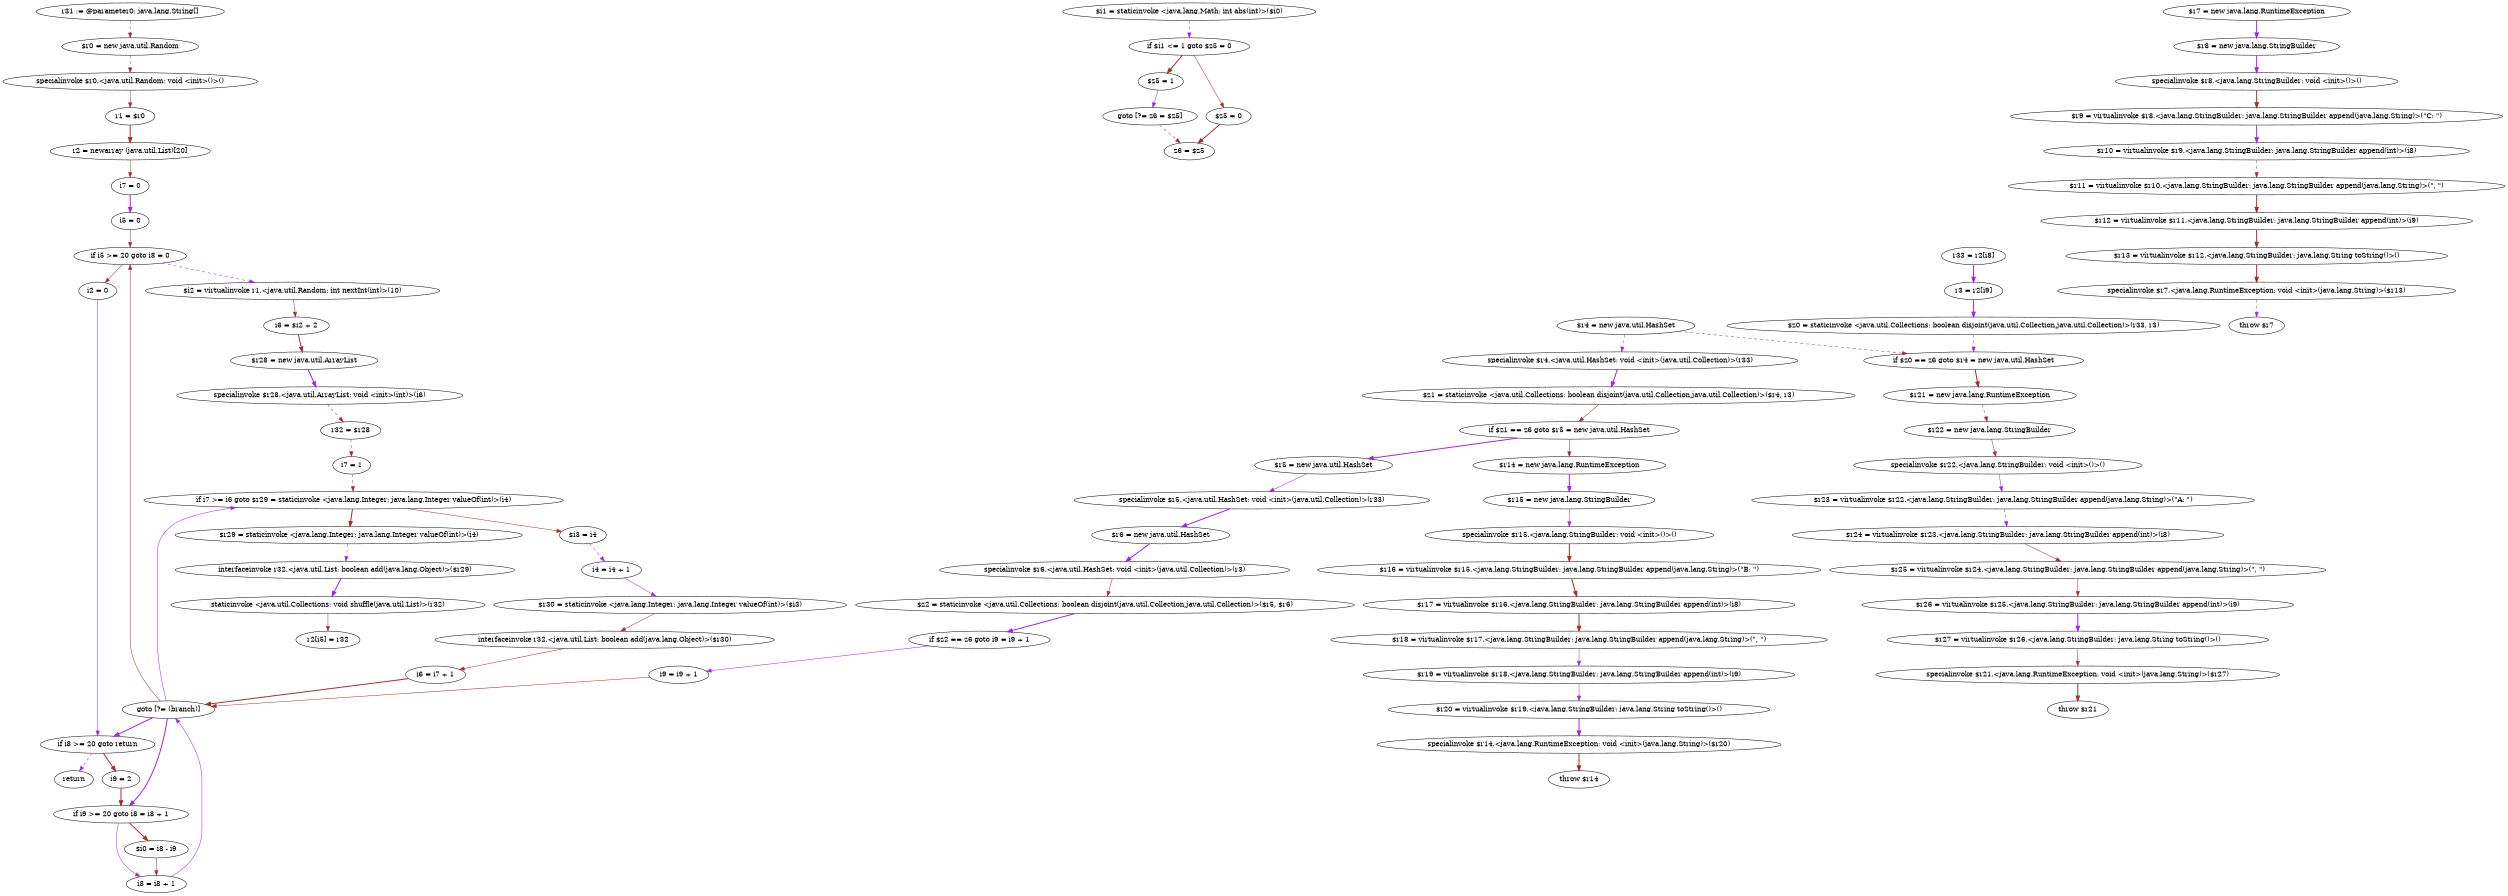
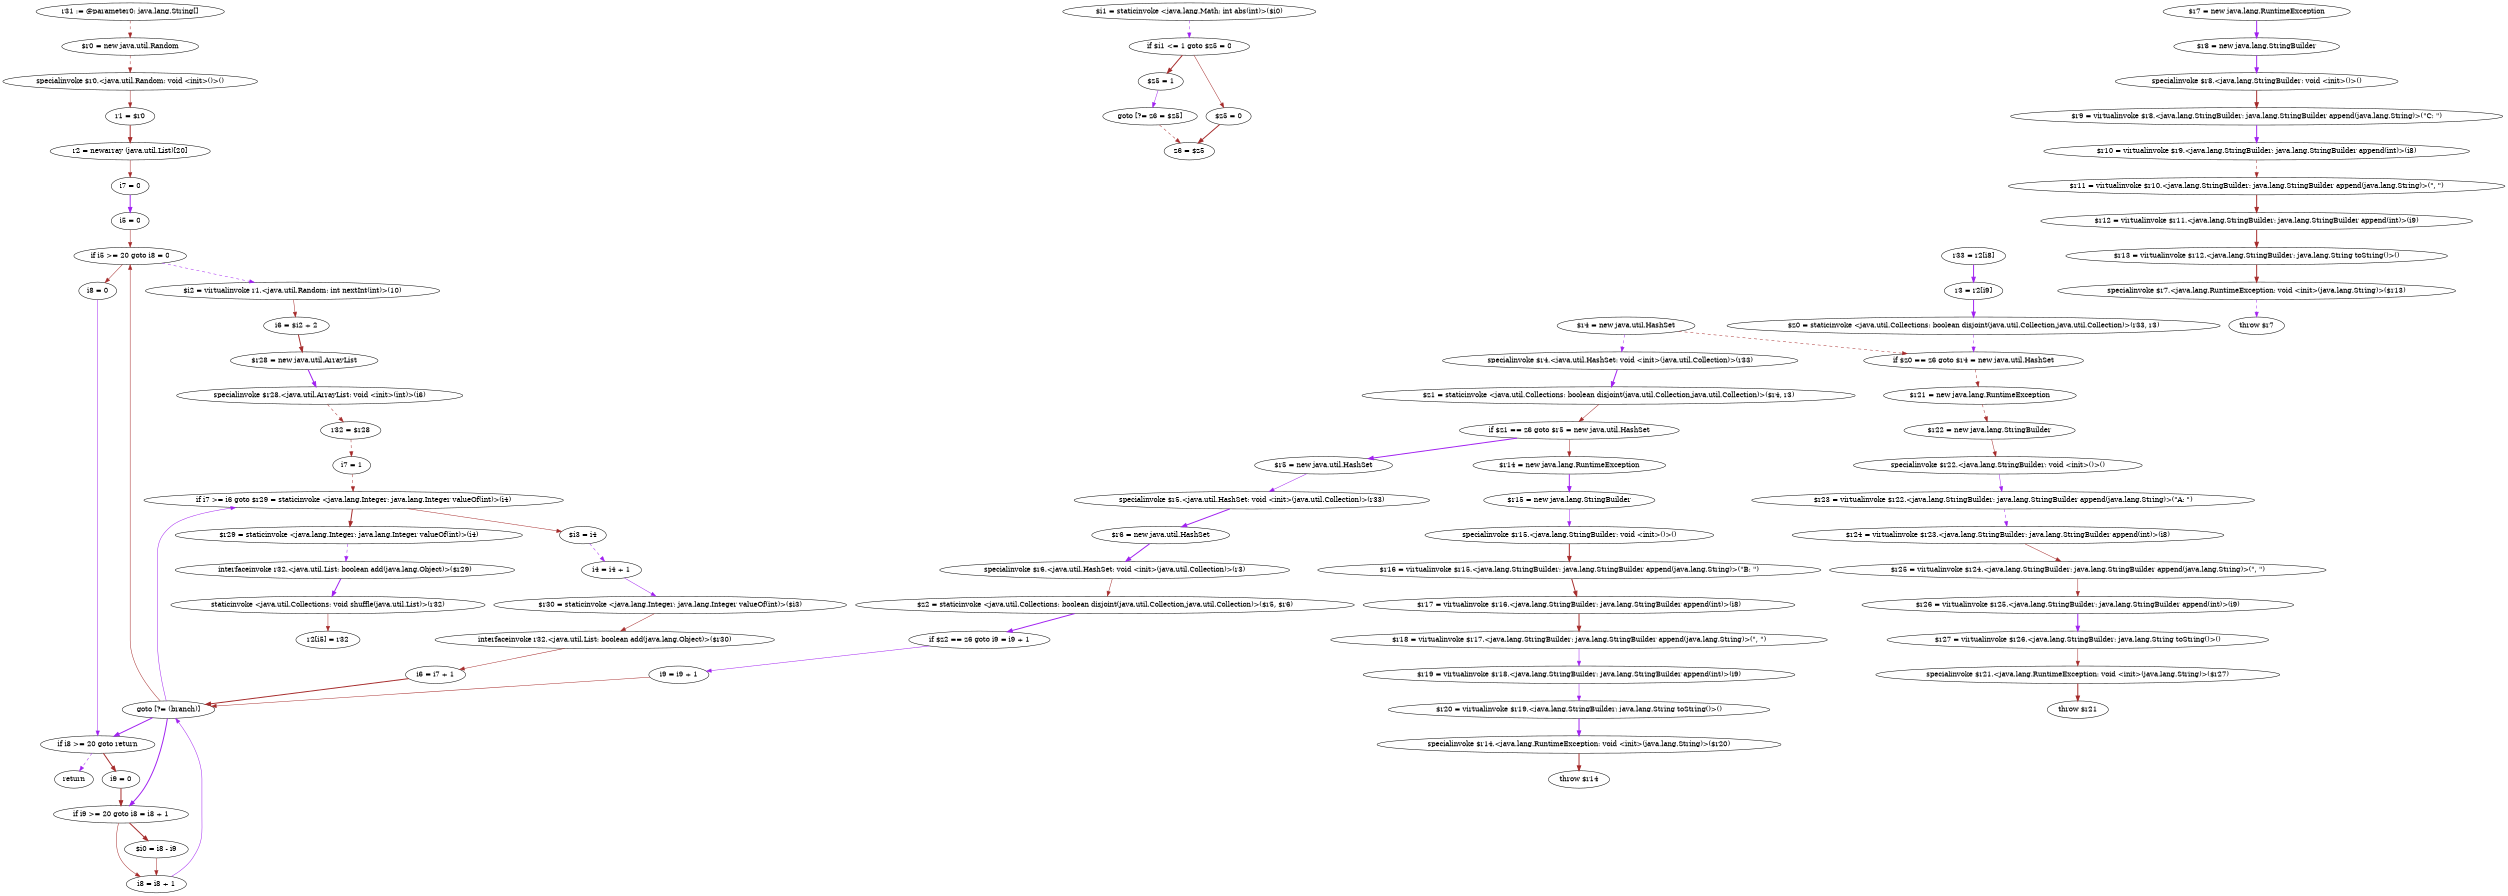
(98, 291) -> (98, 291)
(1976, 376) -> (1976, 376)
(121, 779) -> (121, 779)
(118, 852) -> (118, 852)
